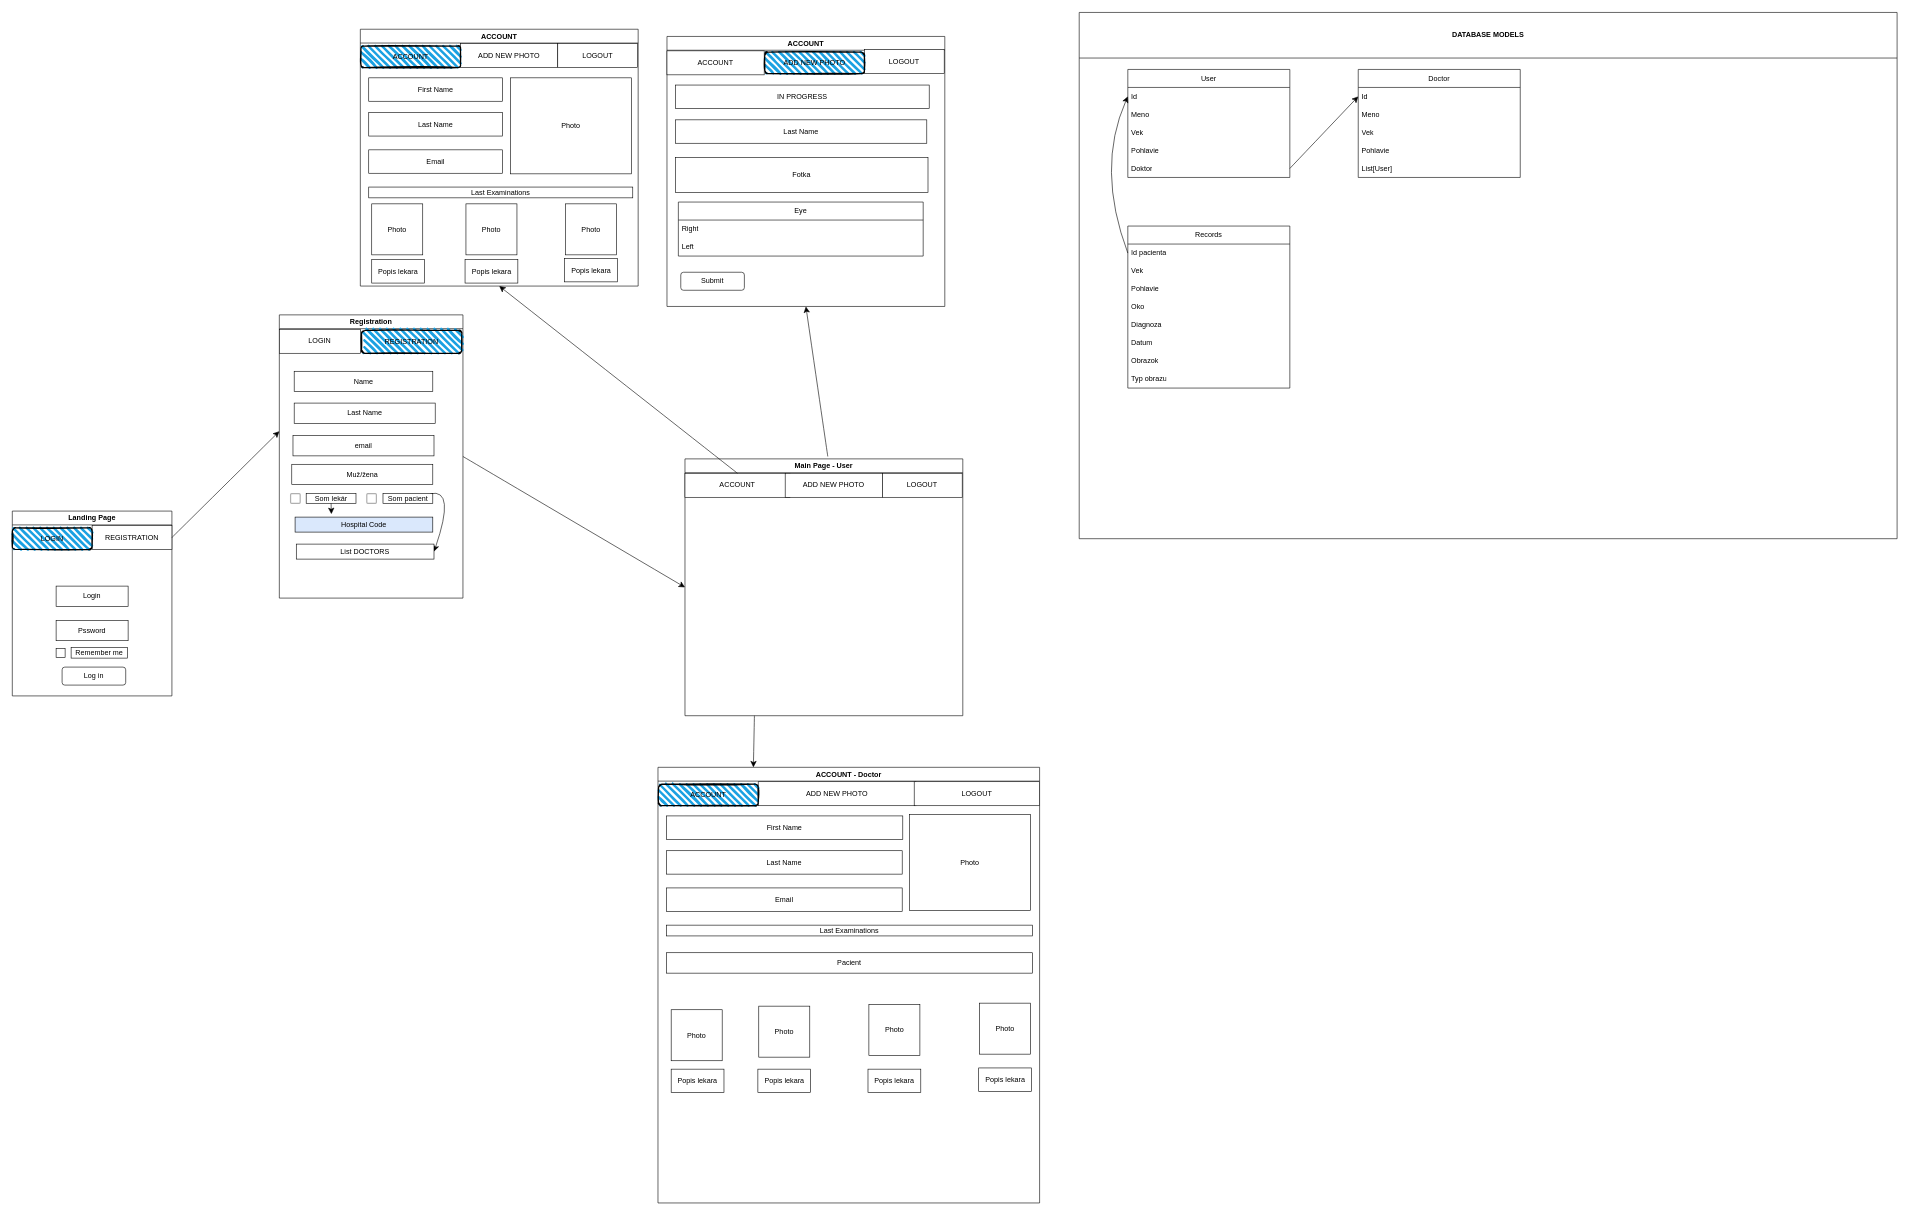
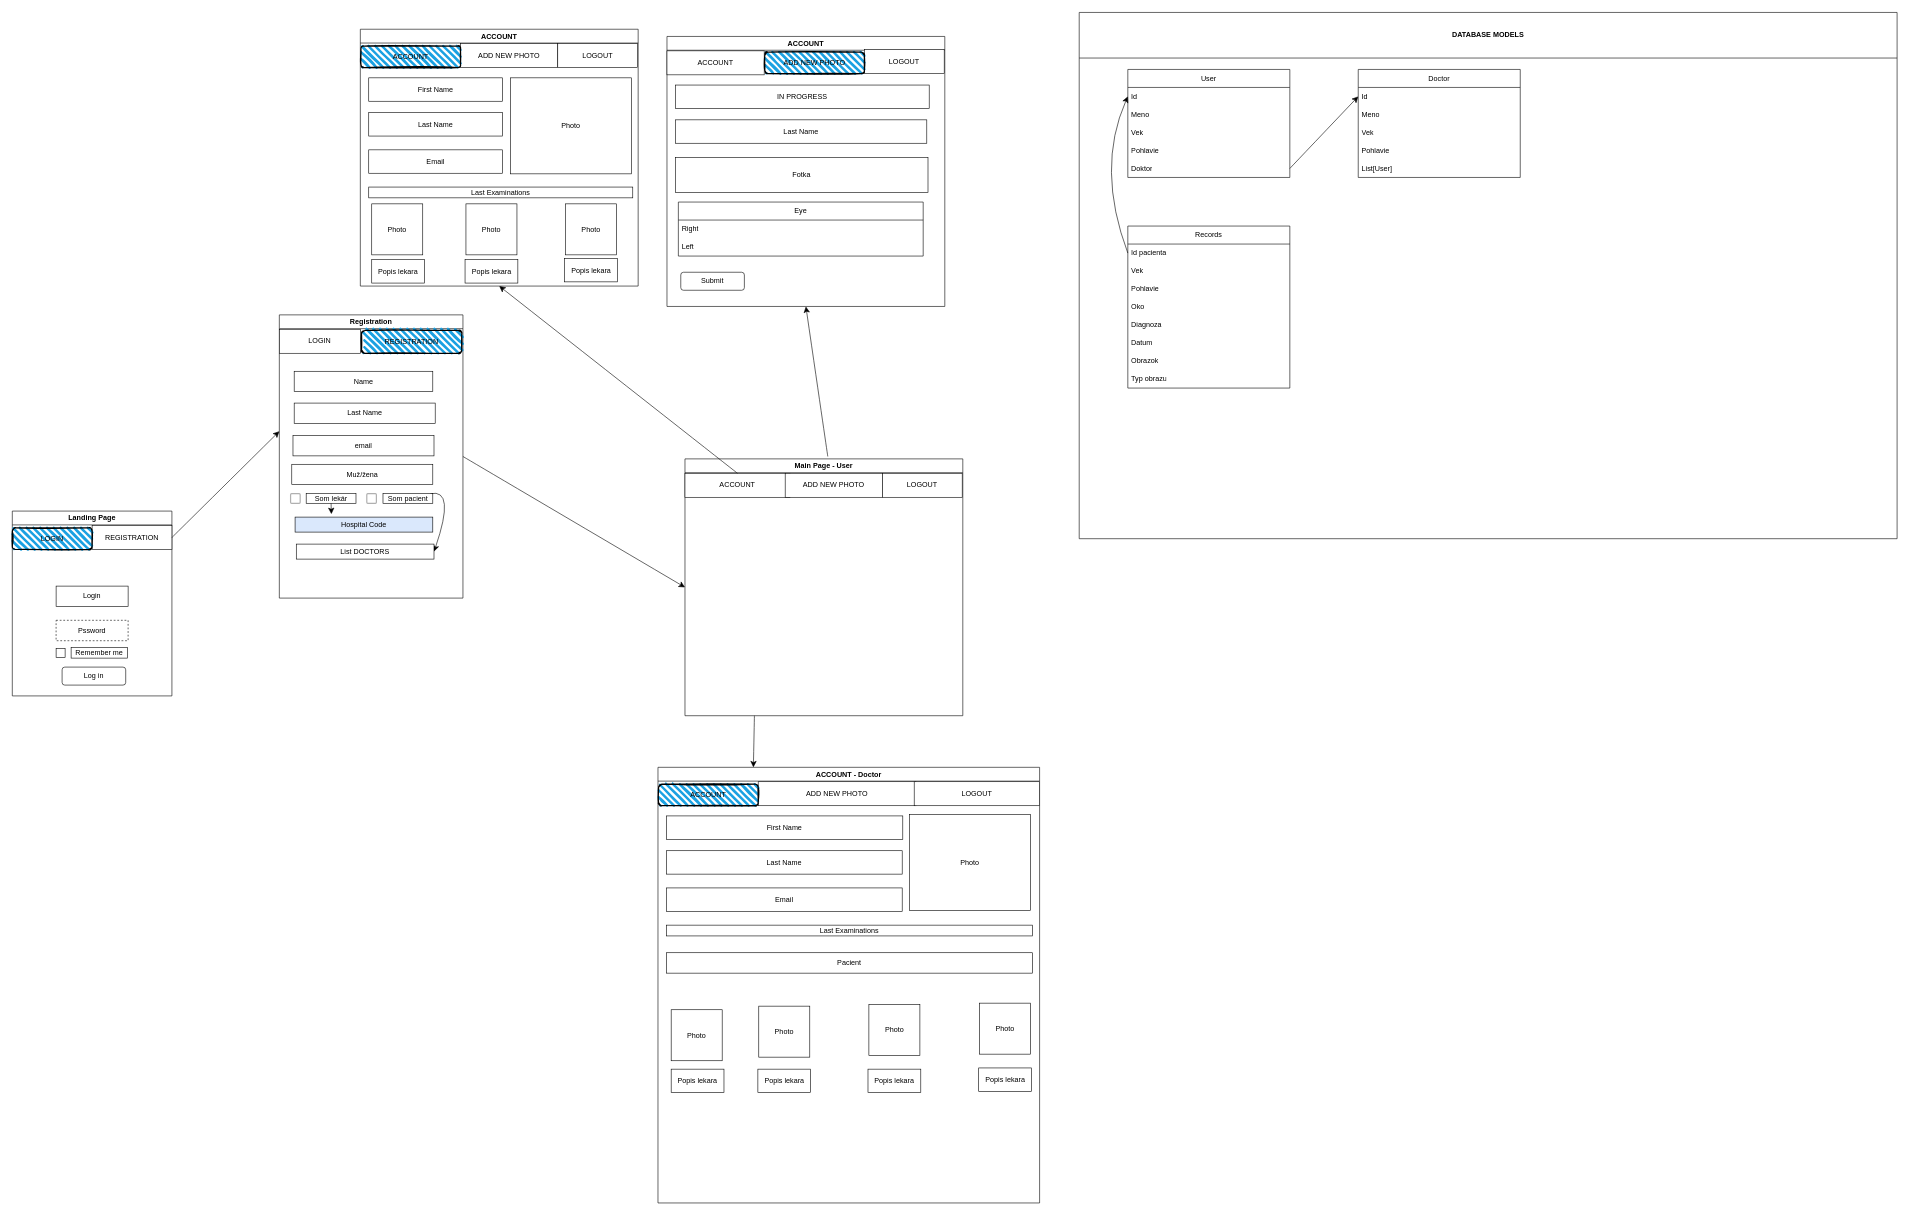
(92, 630) -> (92, 630)
